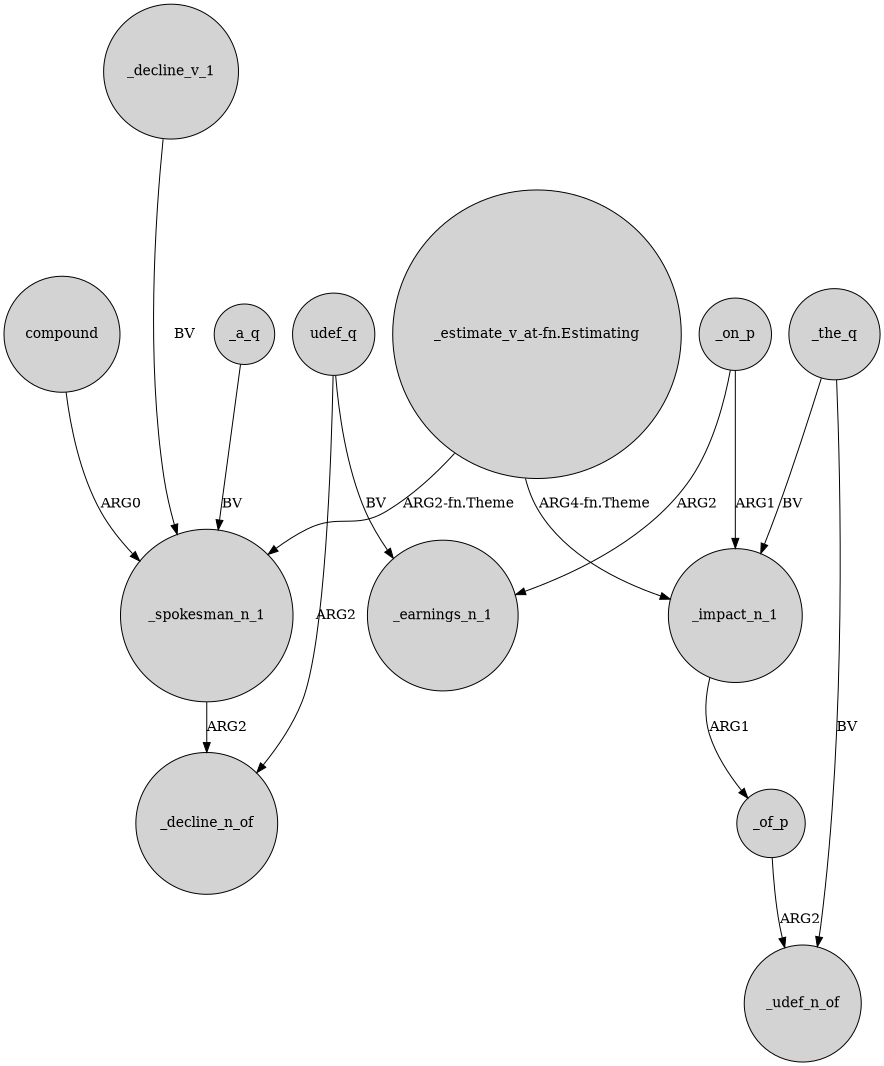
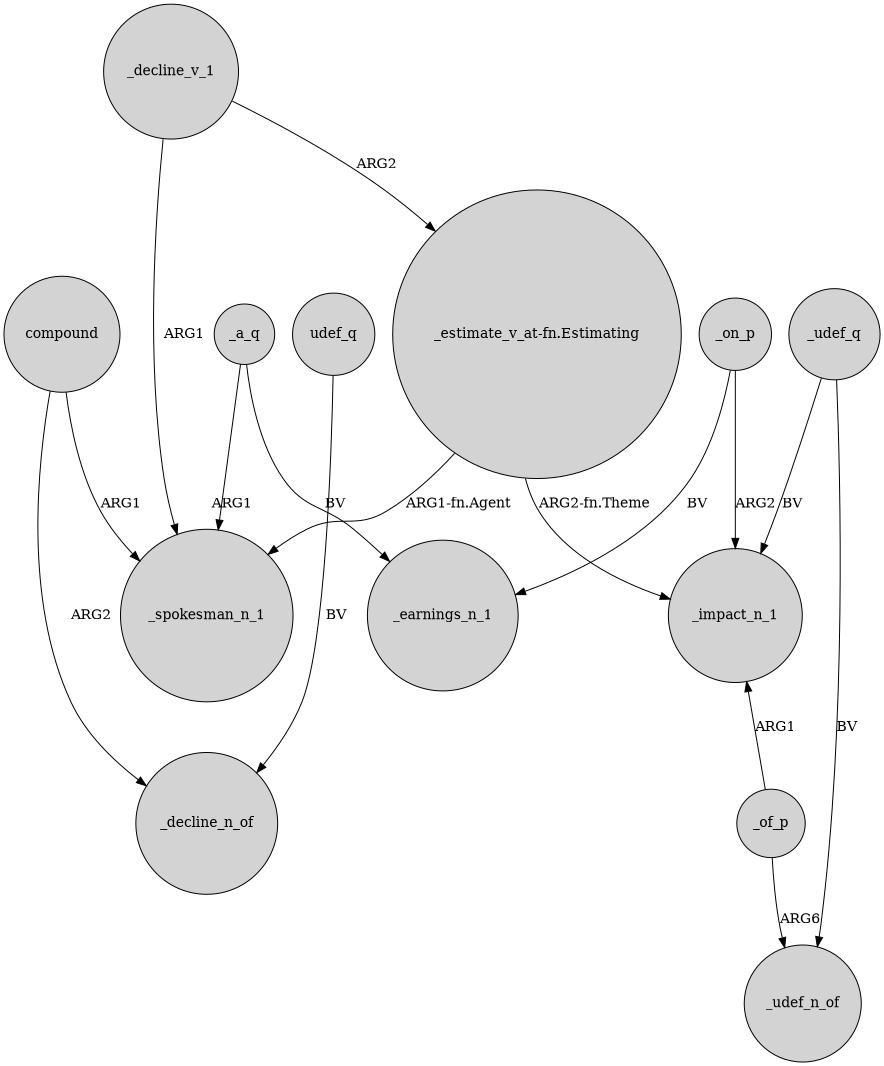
none -> (334, 157)
(184, 334) -> (184, 334)
(834, 334) -> (834, 334)
(350, 466) -> (285, 481)
(121, 504) -> (121, 504)
(232, 504) -> (232, 504)
(459, 504) -> (459, 504)
(595, 504) -> (595, 504)
(697, 504) -> (697, 504)
(756, 504) -> (756, 504)
(336, 616) -> (336, 616)
(207, 722) -> (43, 600)
(711, 738) -> (757, 741)
(800, 920) -> (800, 920)
